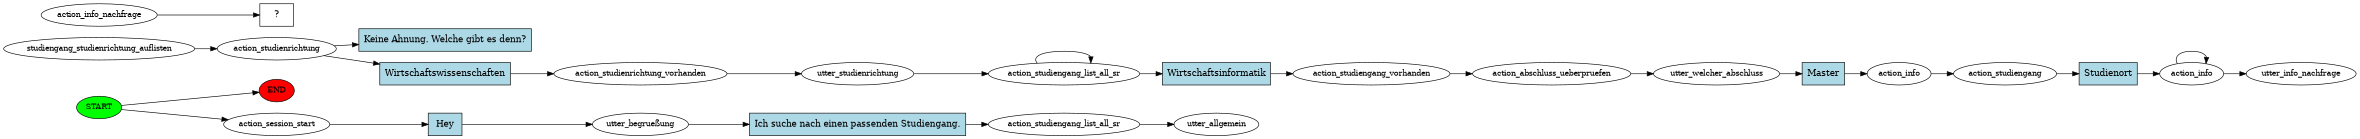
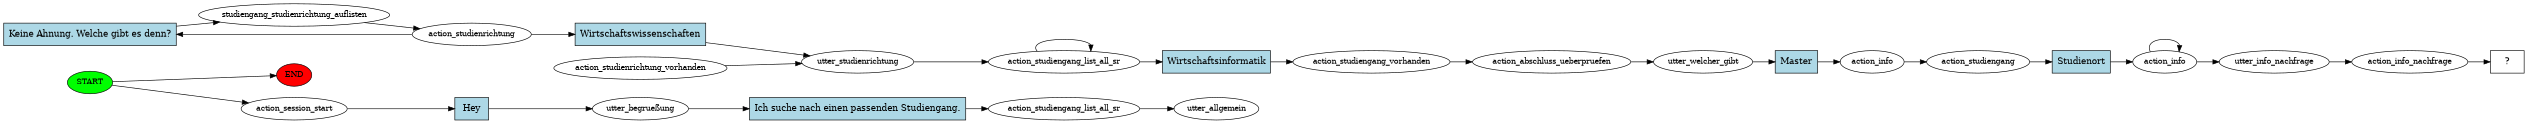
none -> (195, 24)
none -> (2337, 62)
(529, 74) -> (755, 49)
(1717, 74) -> (1703, 62)
